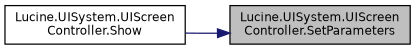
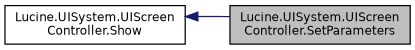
(201, 33) -> (214, 16)
